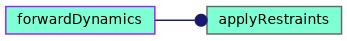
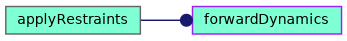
(175, 20) -> (161, 20)
